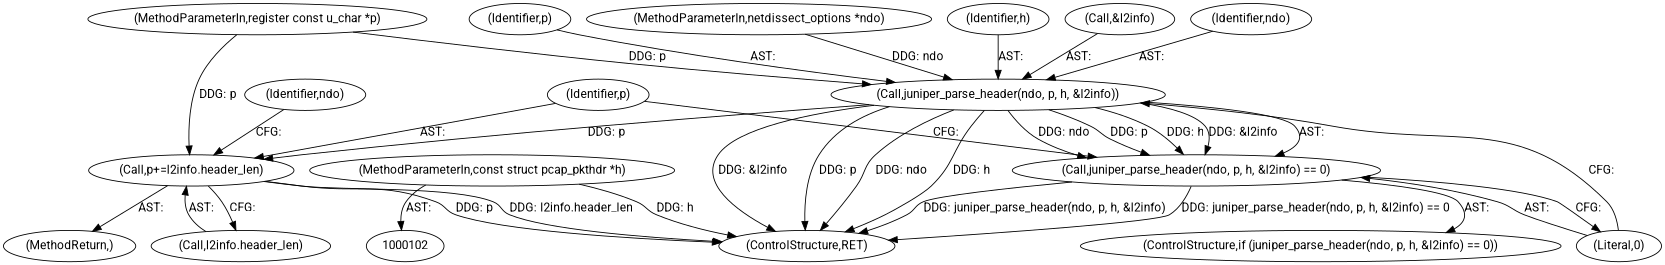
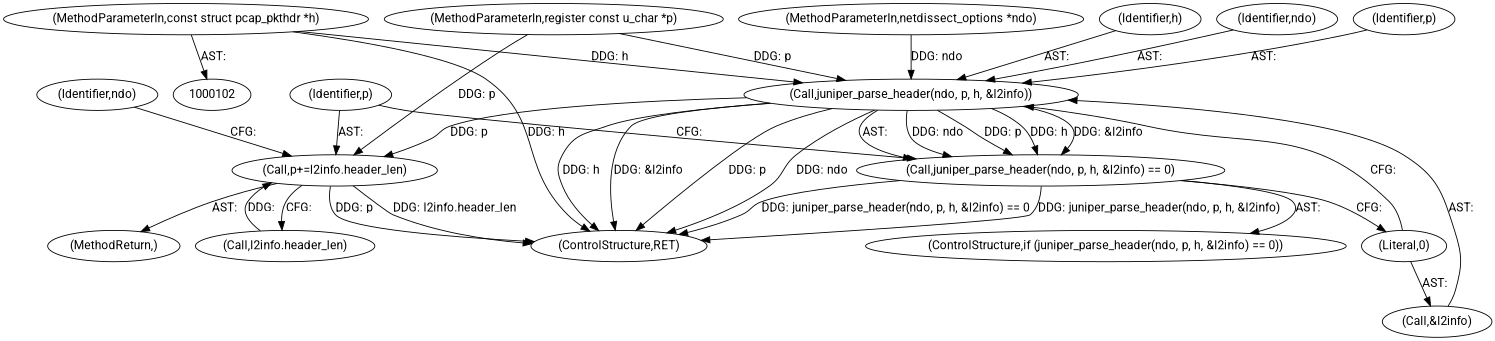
none -> (546, 57)
(1481, 197) -> (1419, 280)
(203, 208) -> (263, 208)
